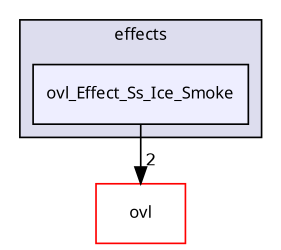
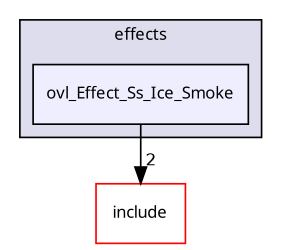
(141, 214) -> (141, 214)
